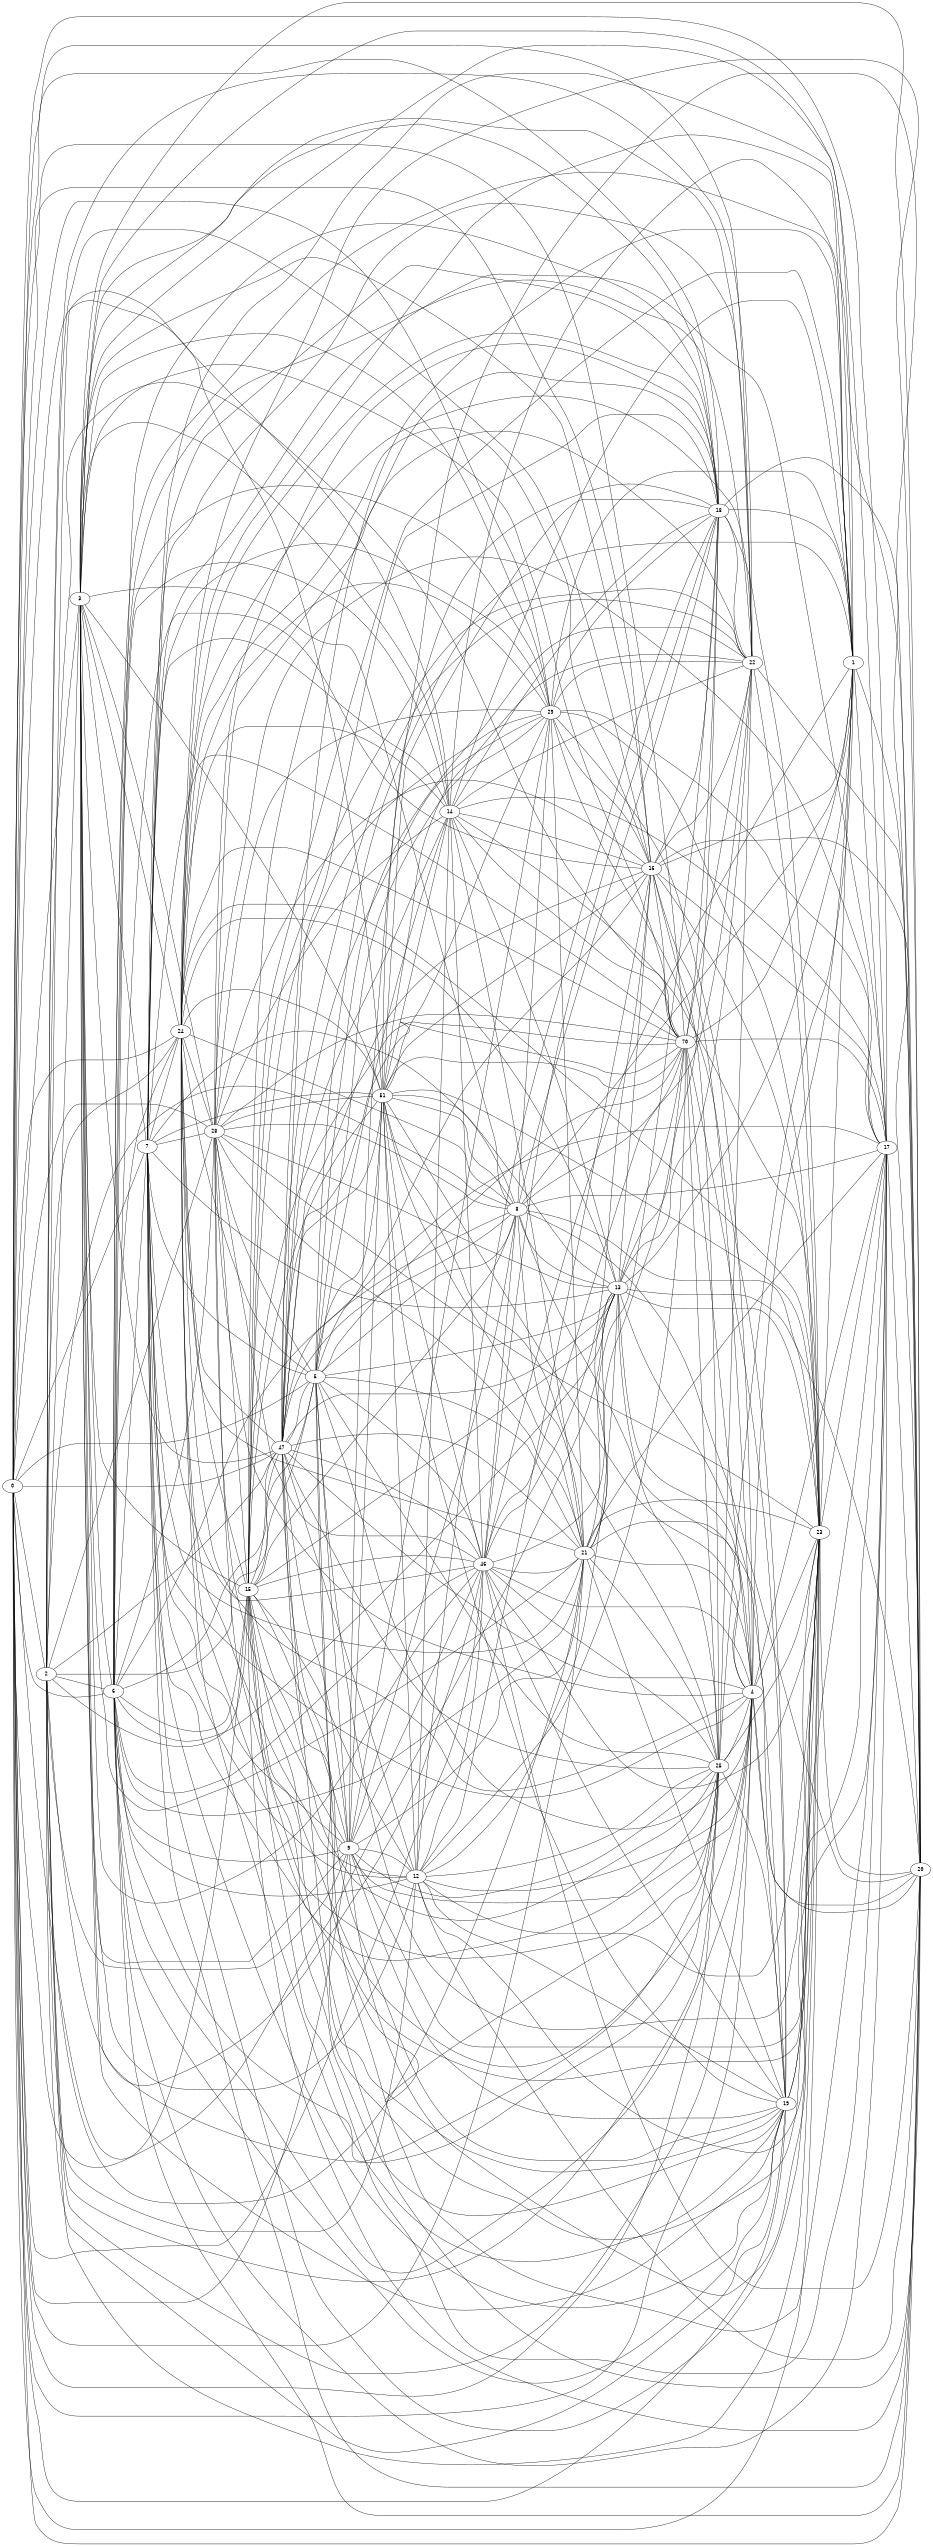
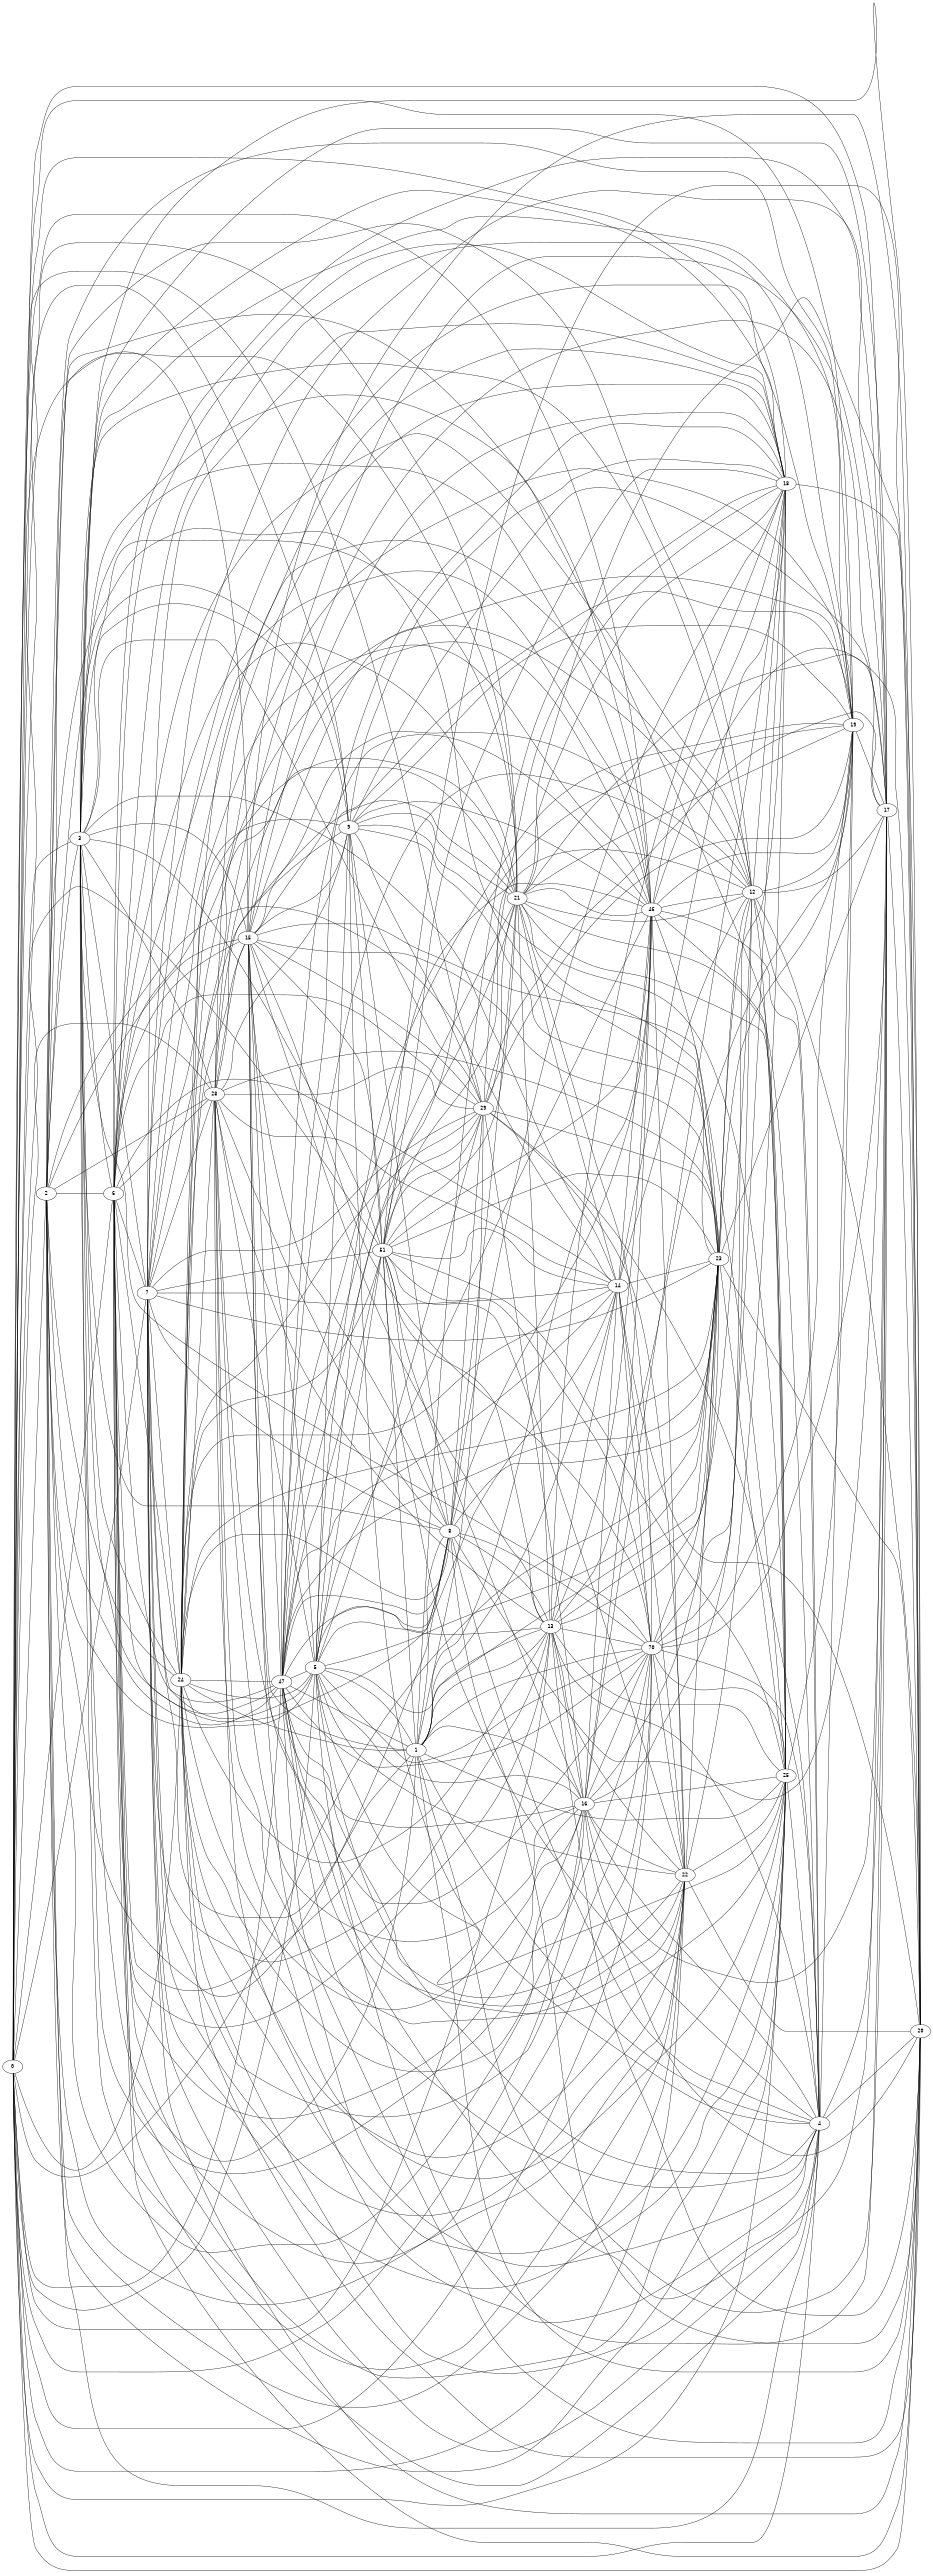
(757, 915) -> none
(303, 1104) -> (399, 1488)
(786, 1612) -> (704, 1487)
(315, 1648) -> none
(387, 1855) -> (641, 921)
